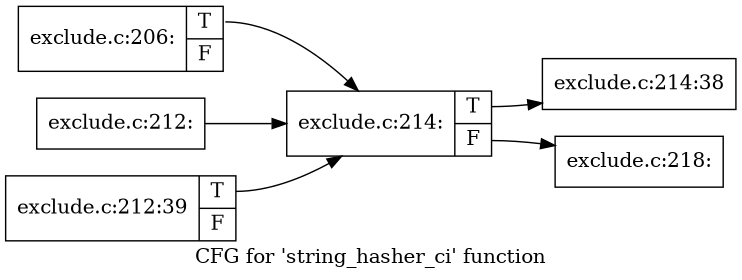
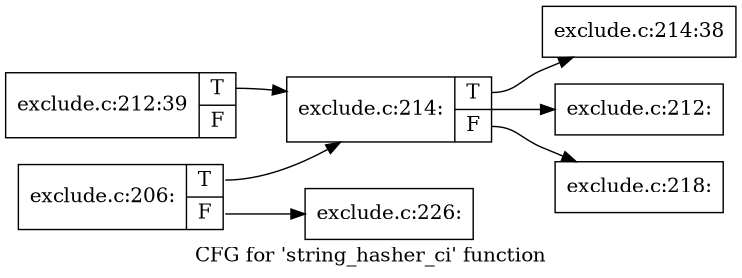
(238, 124) -> (516, 109)
none -> (389, 214)
